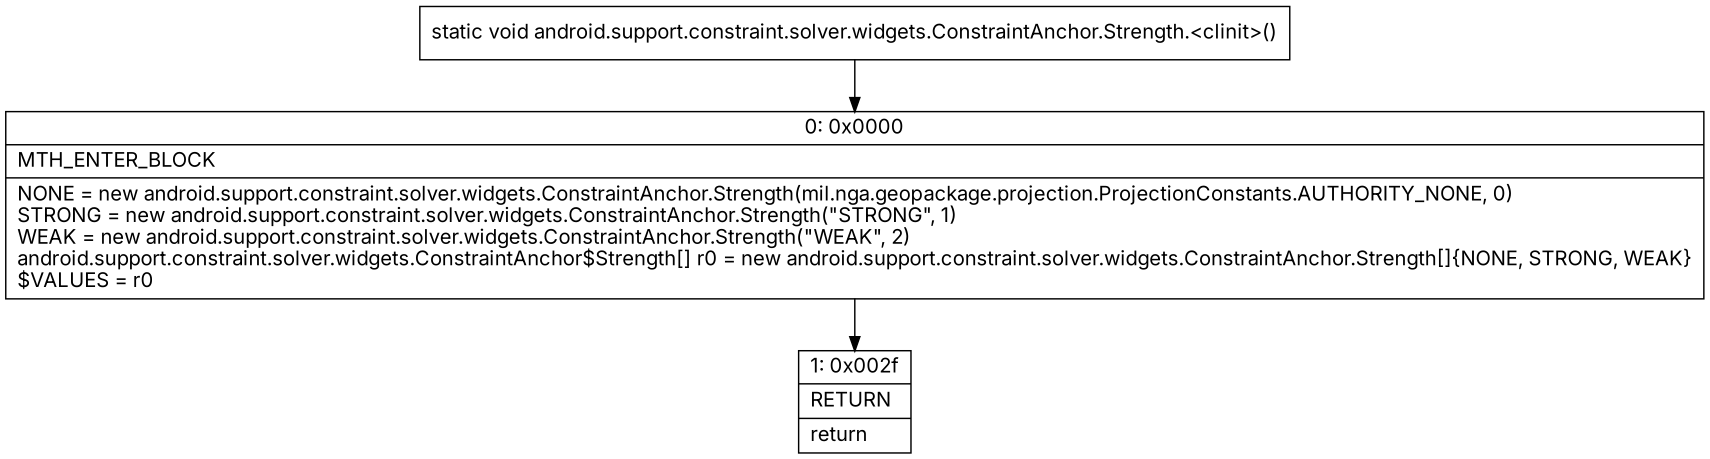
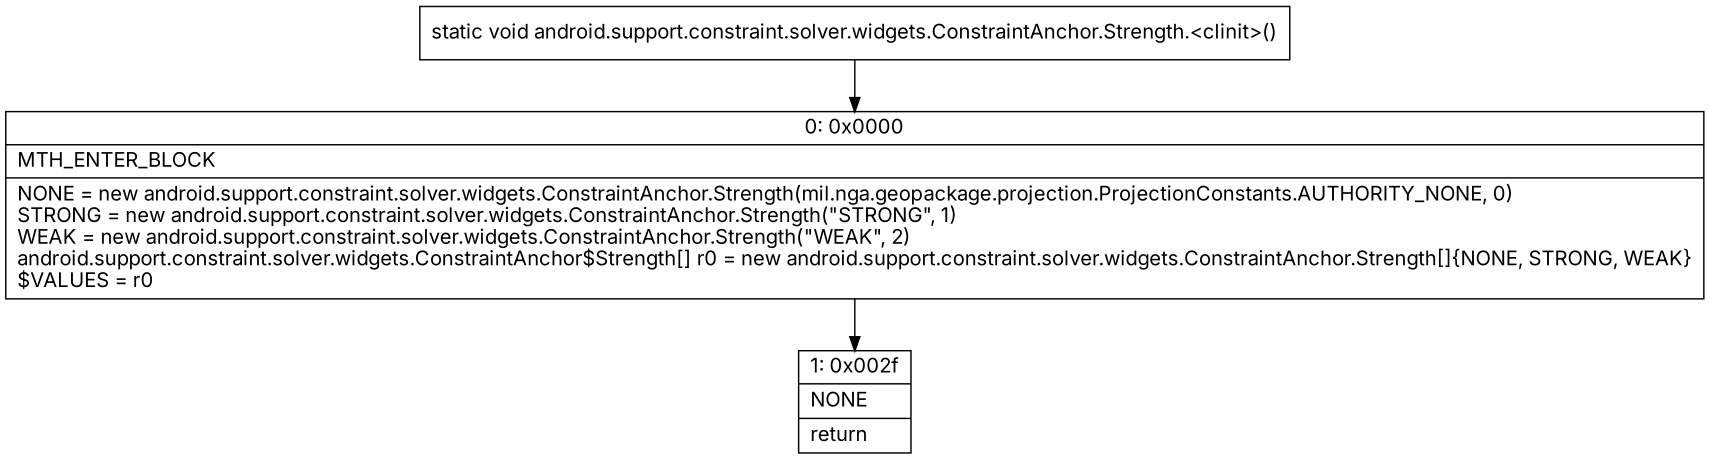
(851, 400) -> (839, 400)
